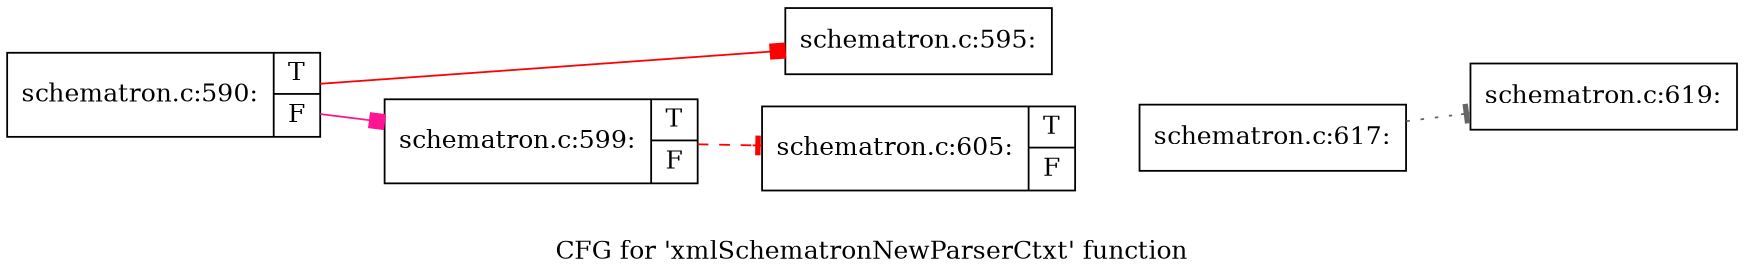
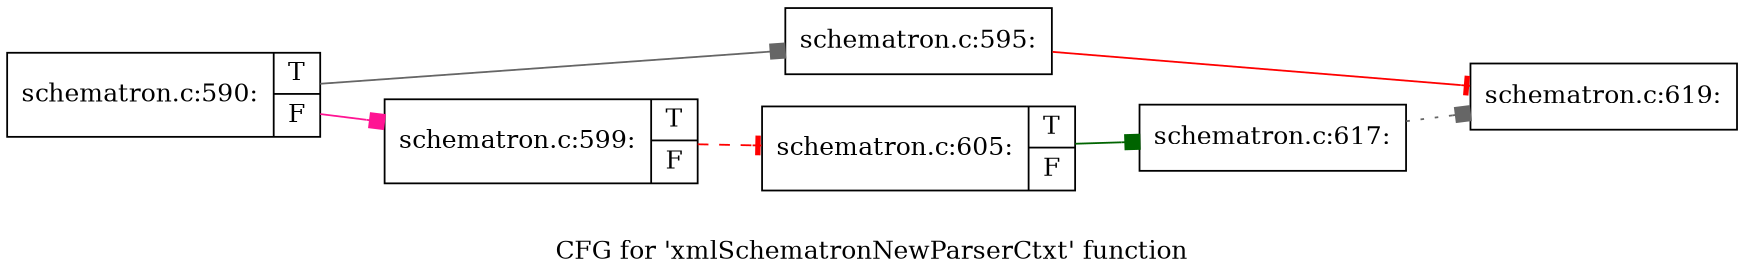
(544, 68) -> (544, 68)
none -> (1257, 69)
(1429, 118) -> (1429, 118)
none -> (1098, 143)
